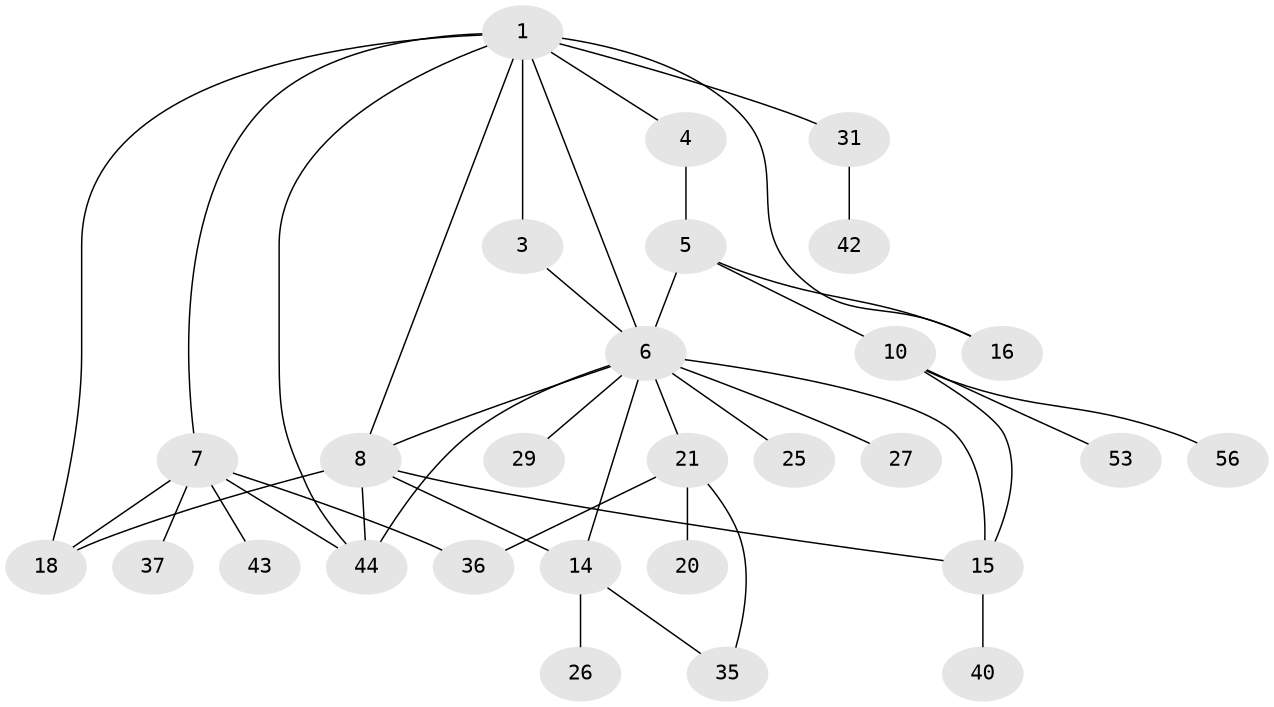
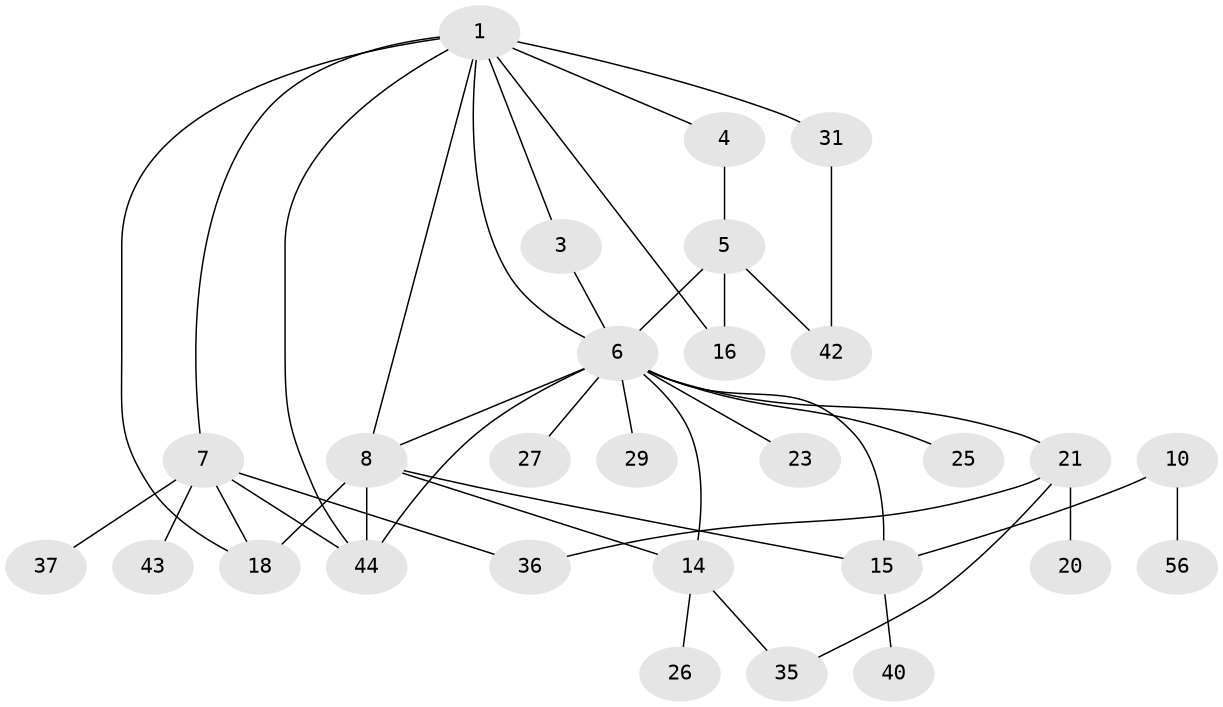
(791, 300) -> (778, 300)
none -> (800, 460)
(1121, 460) -> none
